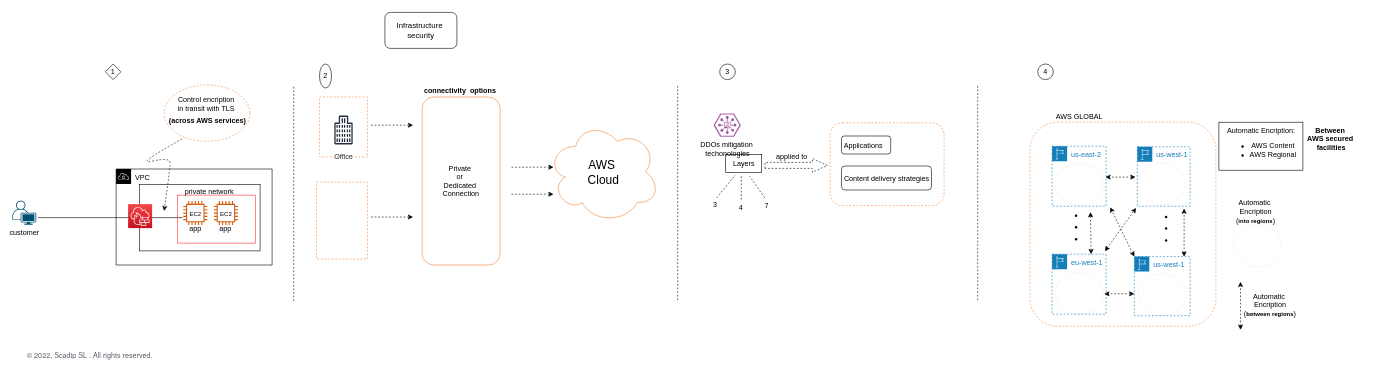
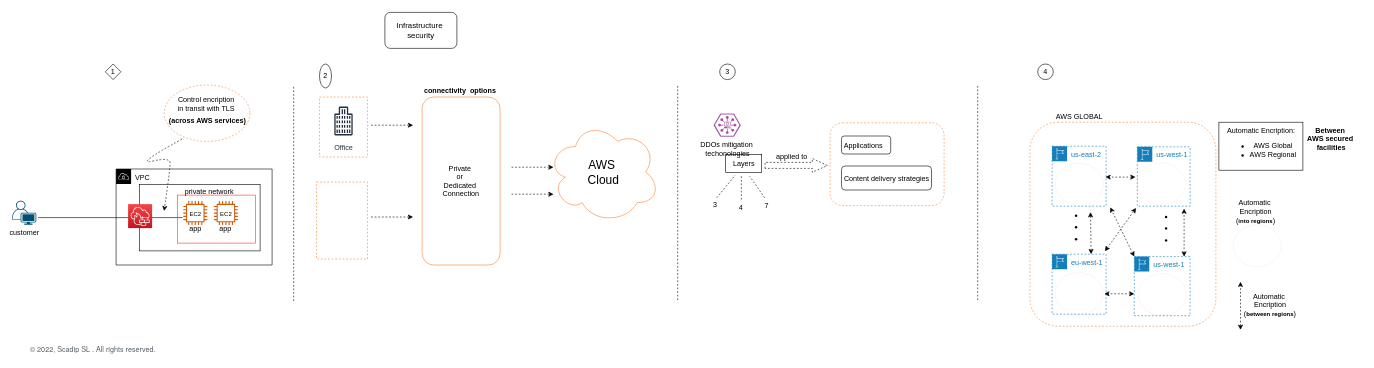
(344, 130) -> (344, 121)
(1261, 146) -> (1261, 146)
(90, 355) -> (93, 349)
